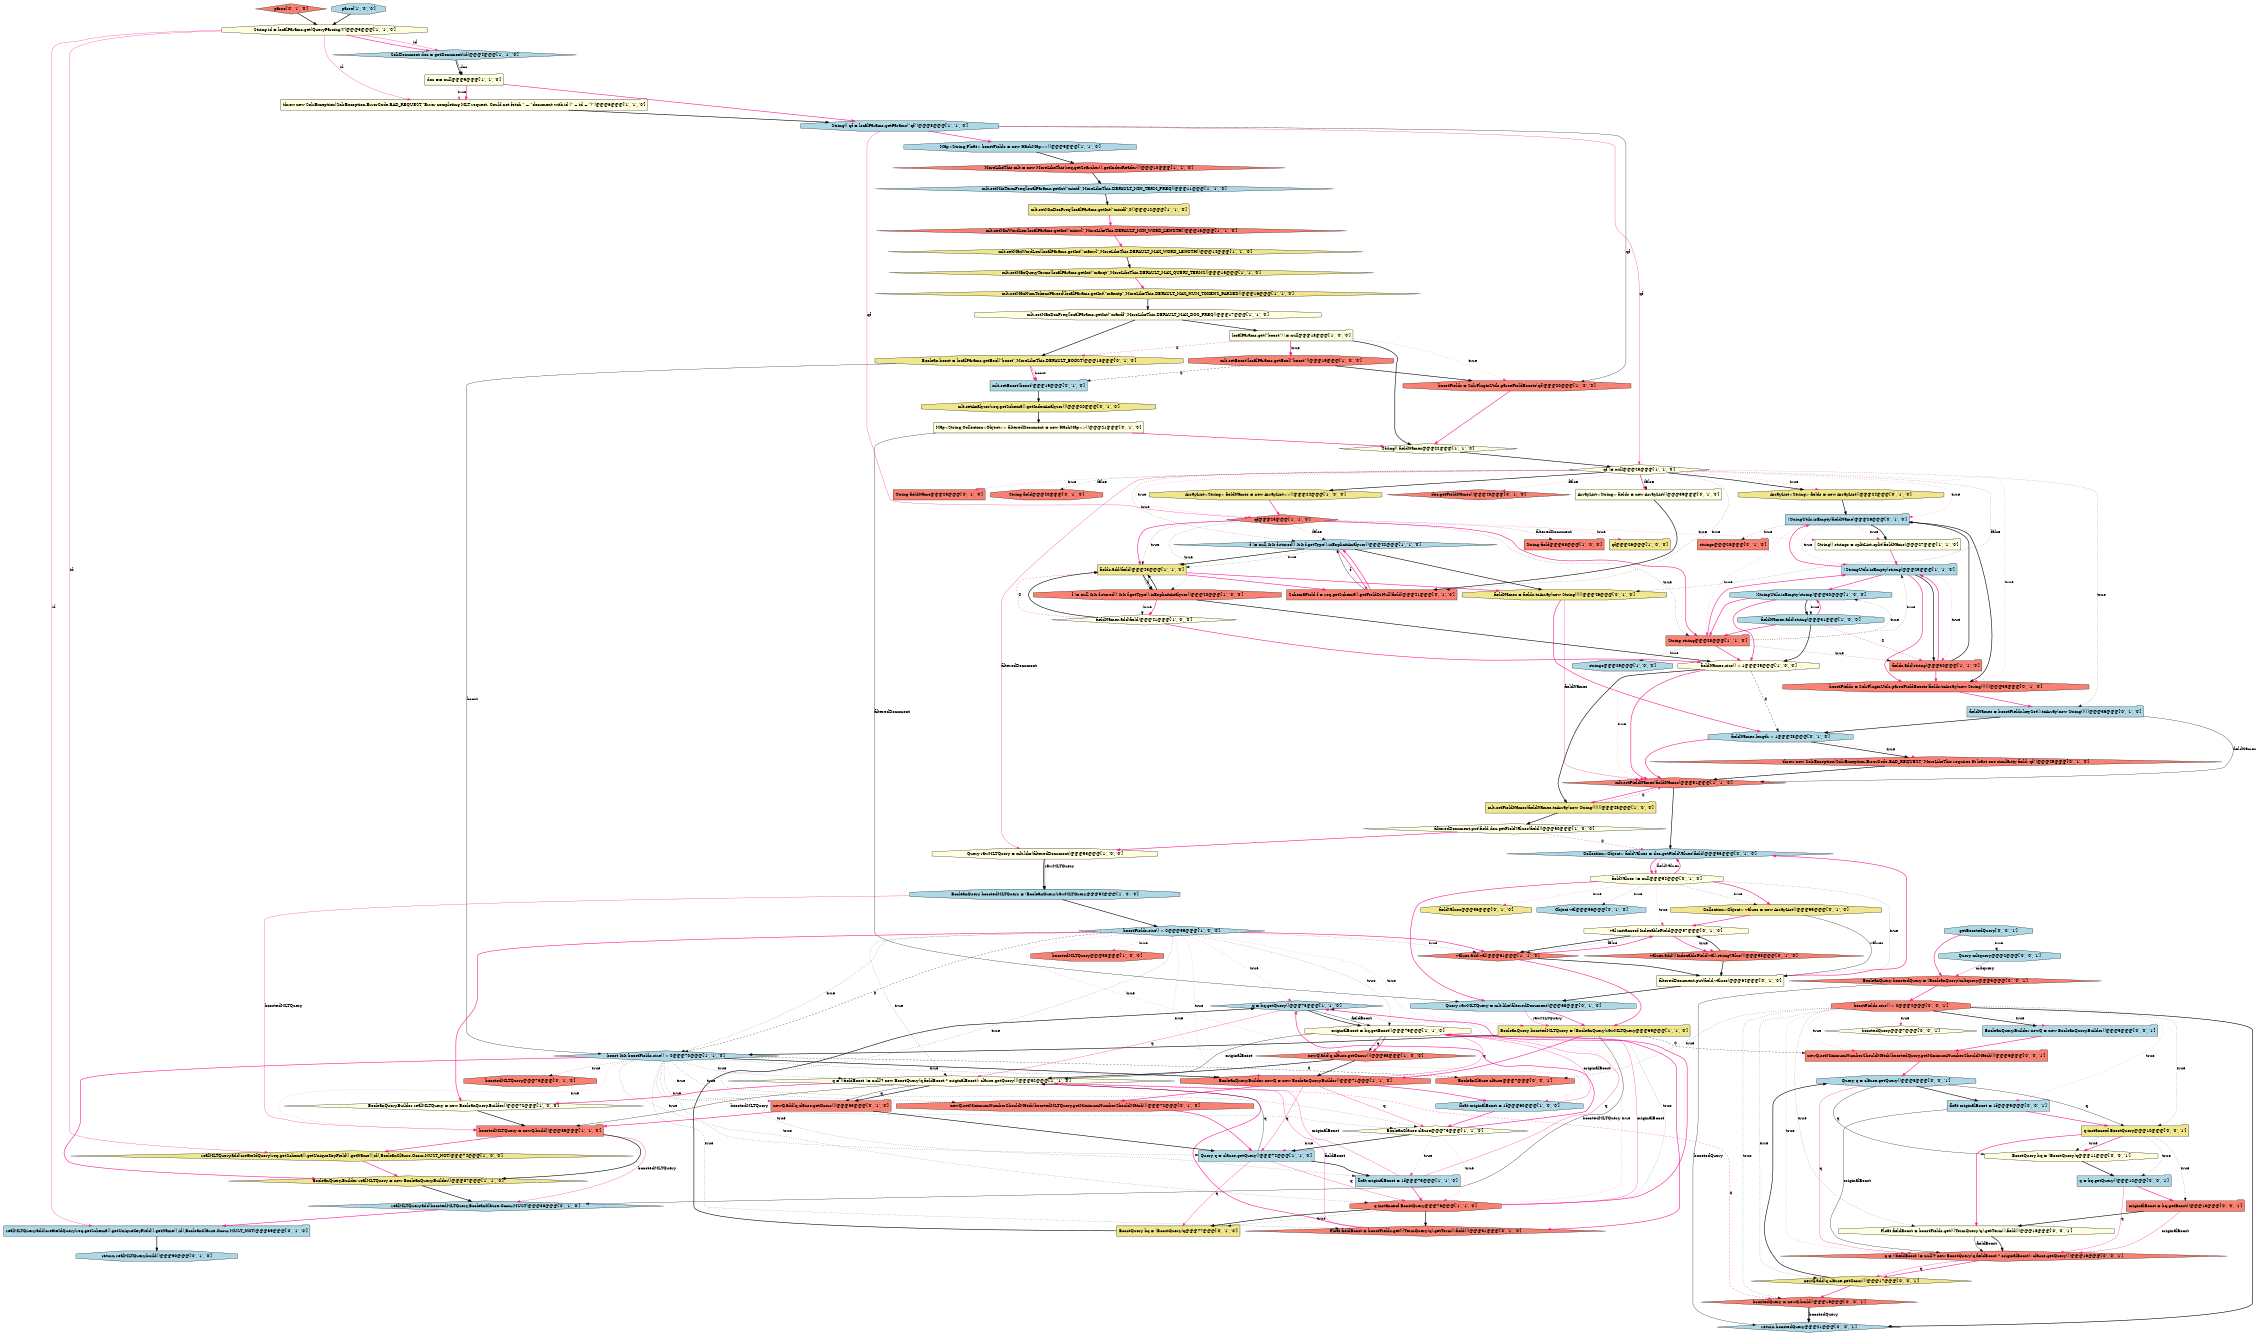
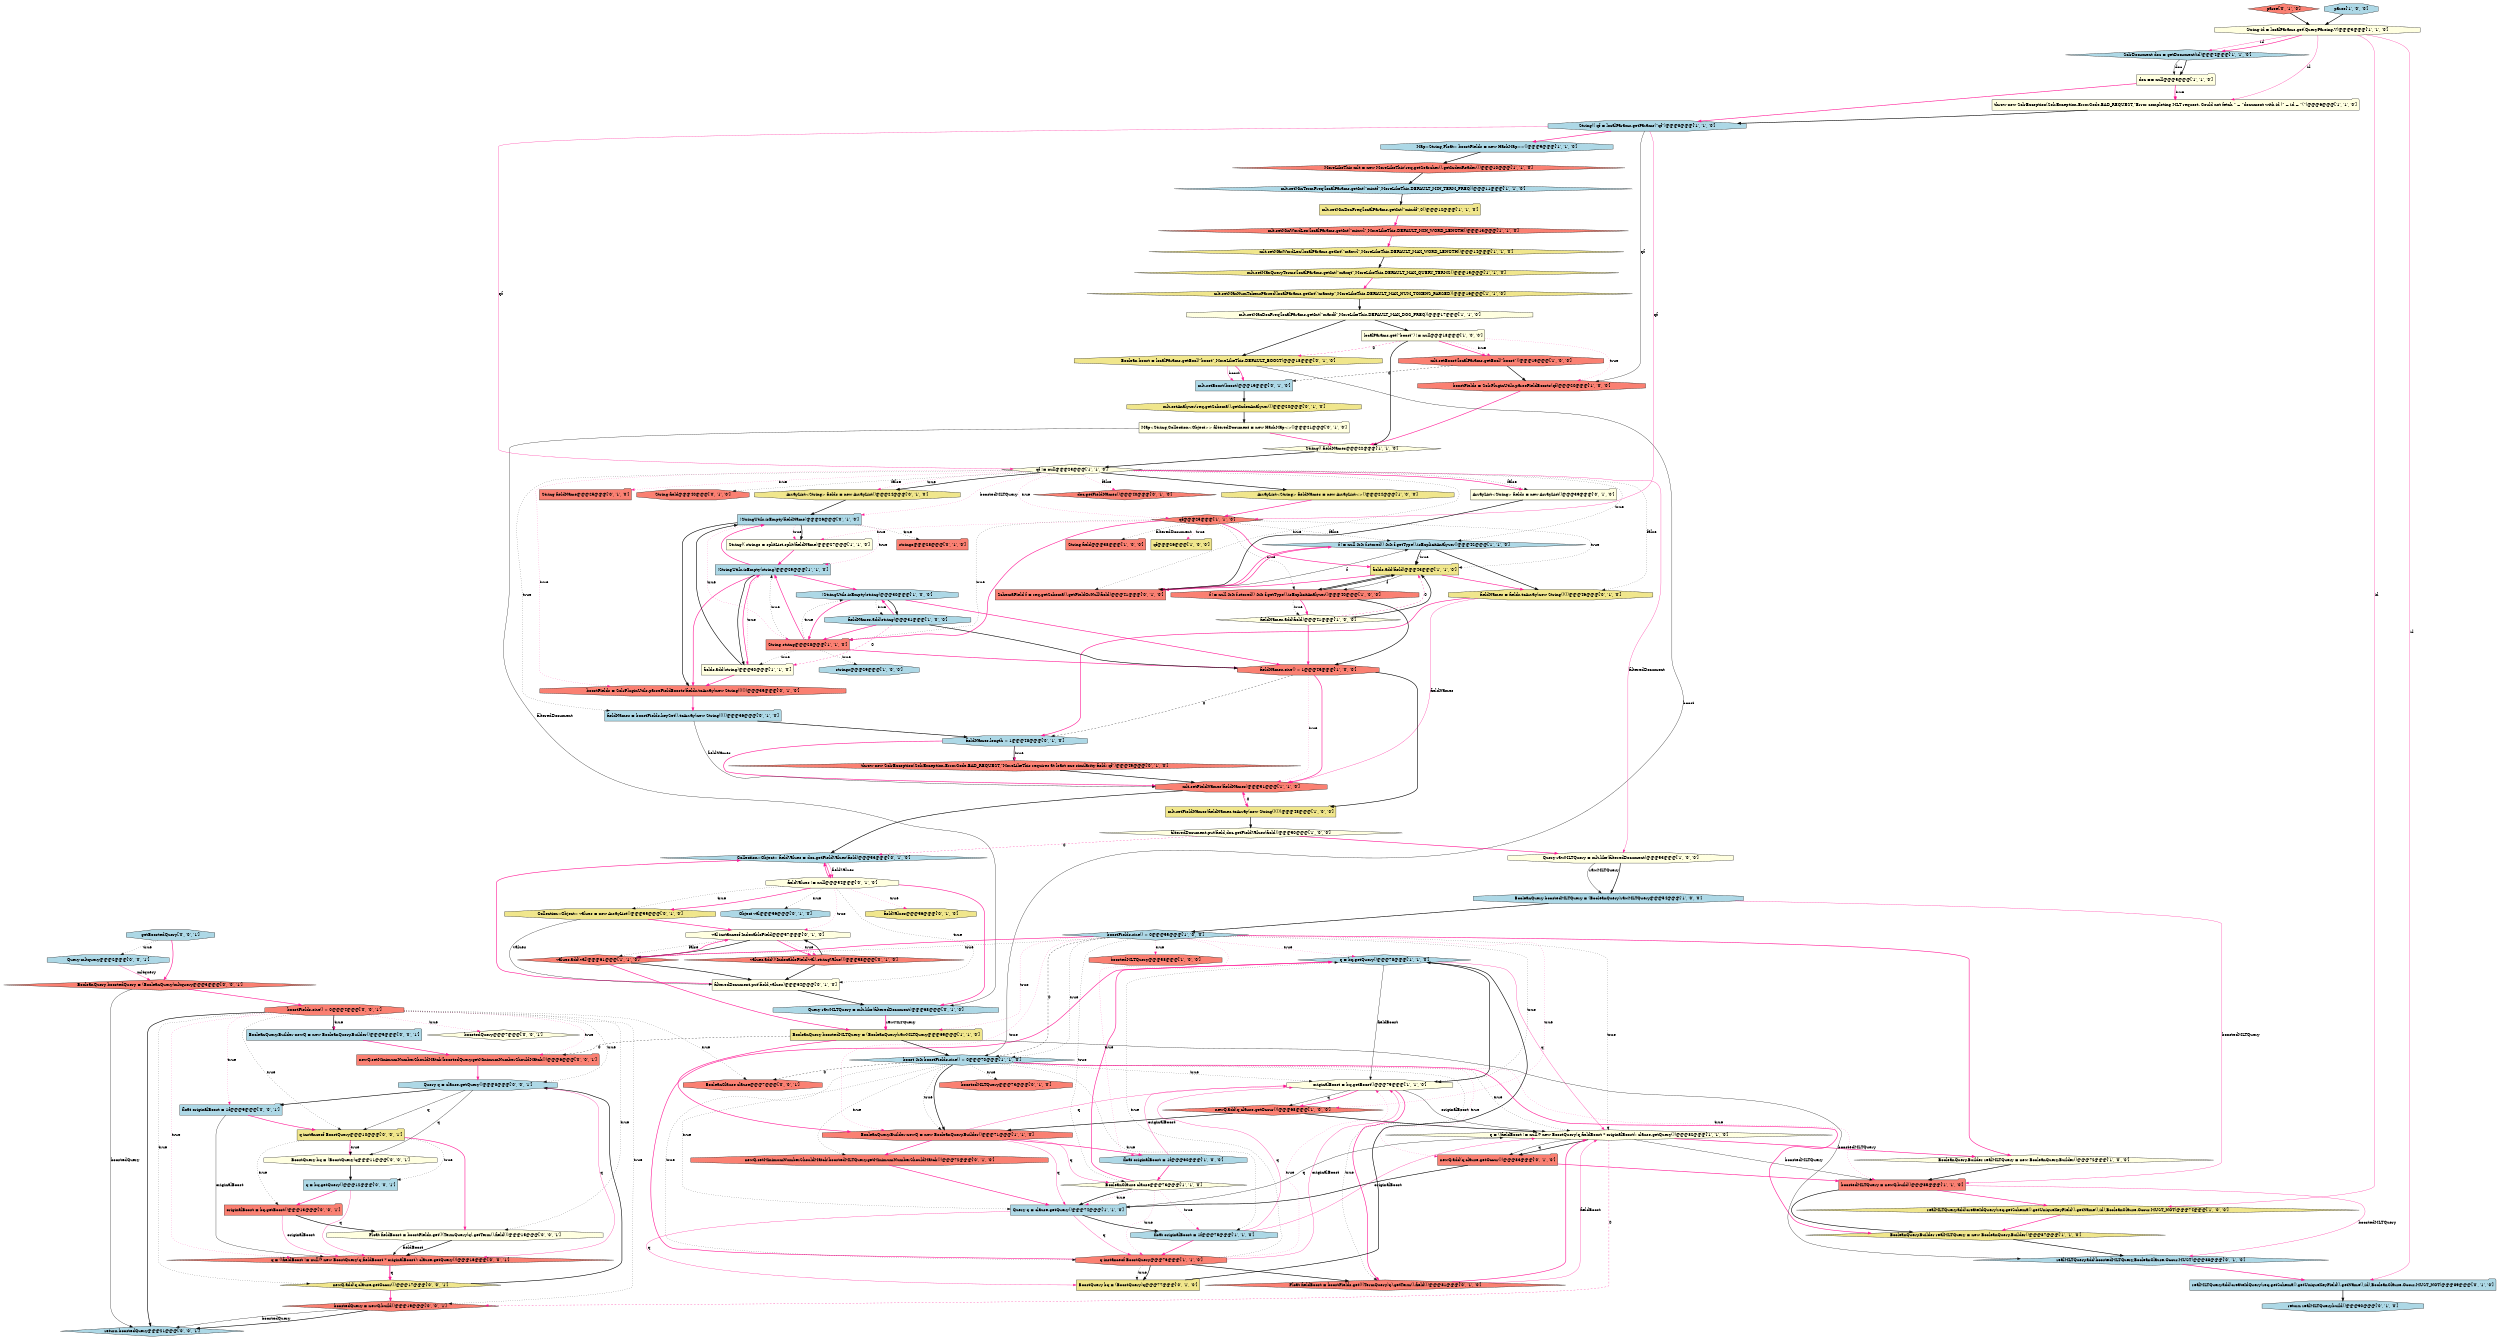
(1956, 495) -> (999, 495)
(1749, 666) -> (1308, 670)
(1936, 666) -> (747, 670)
(1674, 783) -> (1241, 787)
none -> (550, 1018)
(1011, 1115) -> (1159, 1072)
(1408, 1181) -> (1204, 1235)
